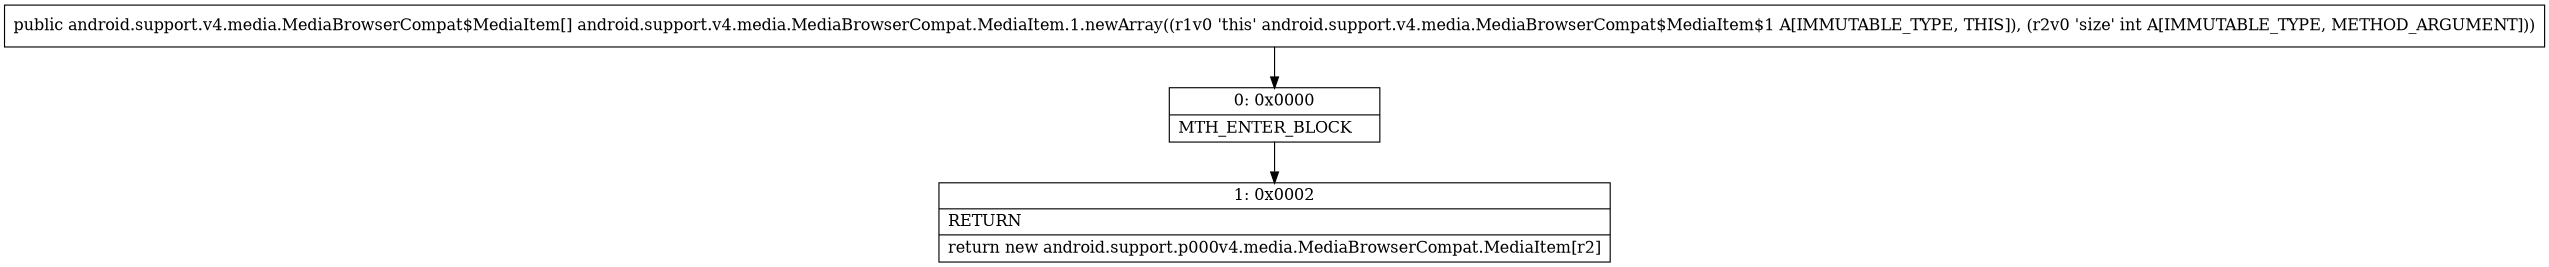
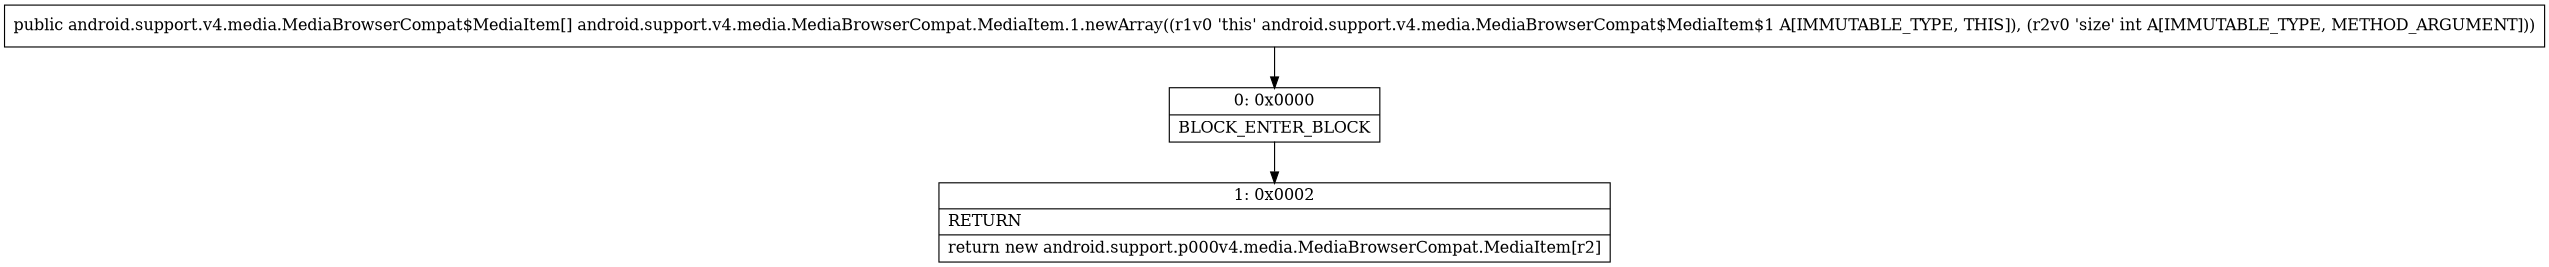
(1266, 128) -> (1275, 128)
